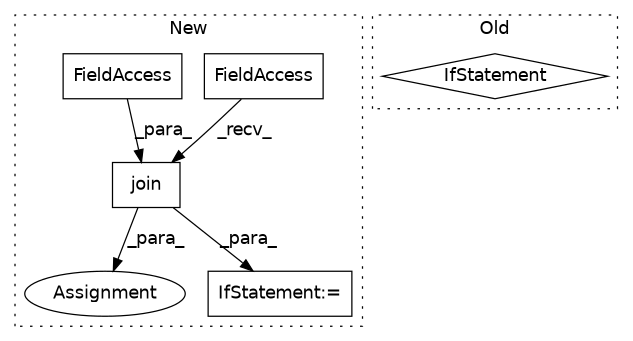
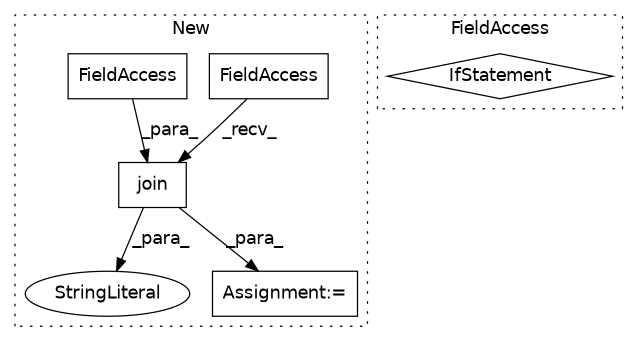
(495, 29) -> (500, 29)
(105, 294) -> (108, 294)
(280, 294) -> (285, 294)
